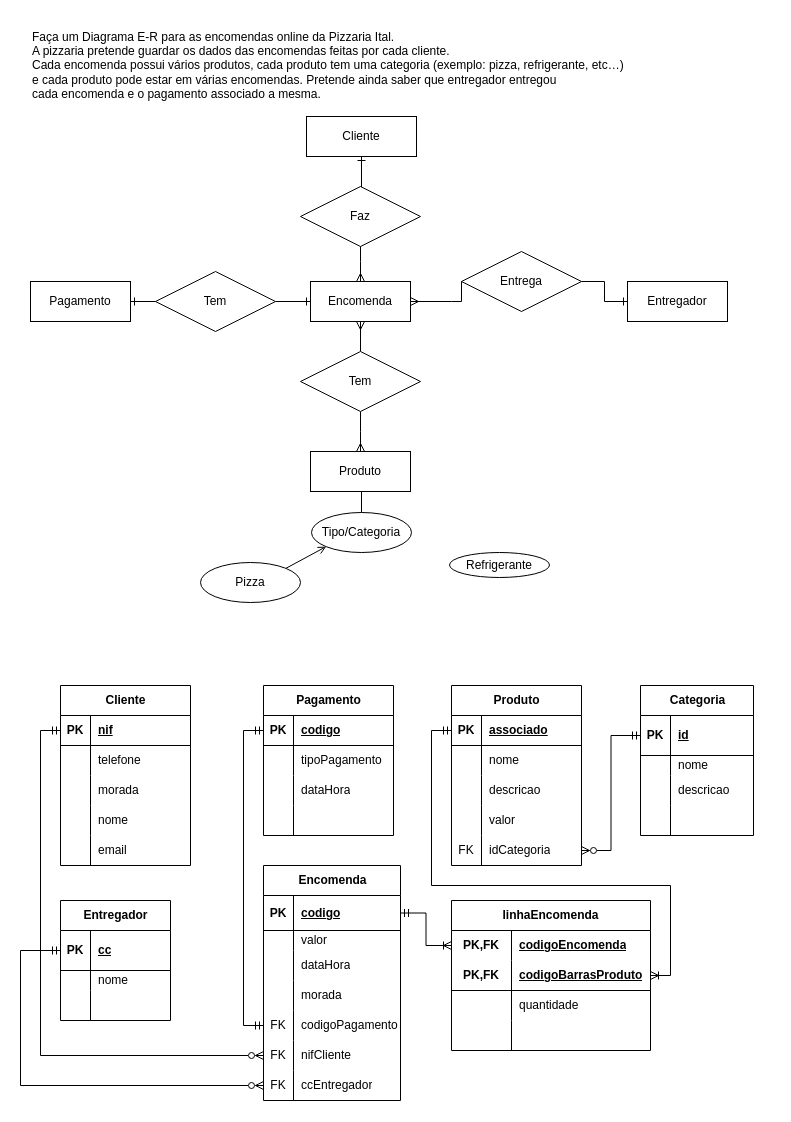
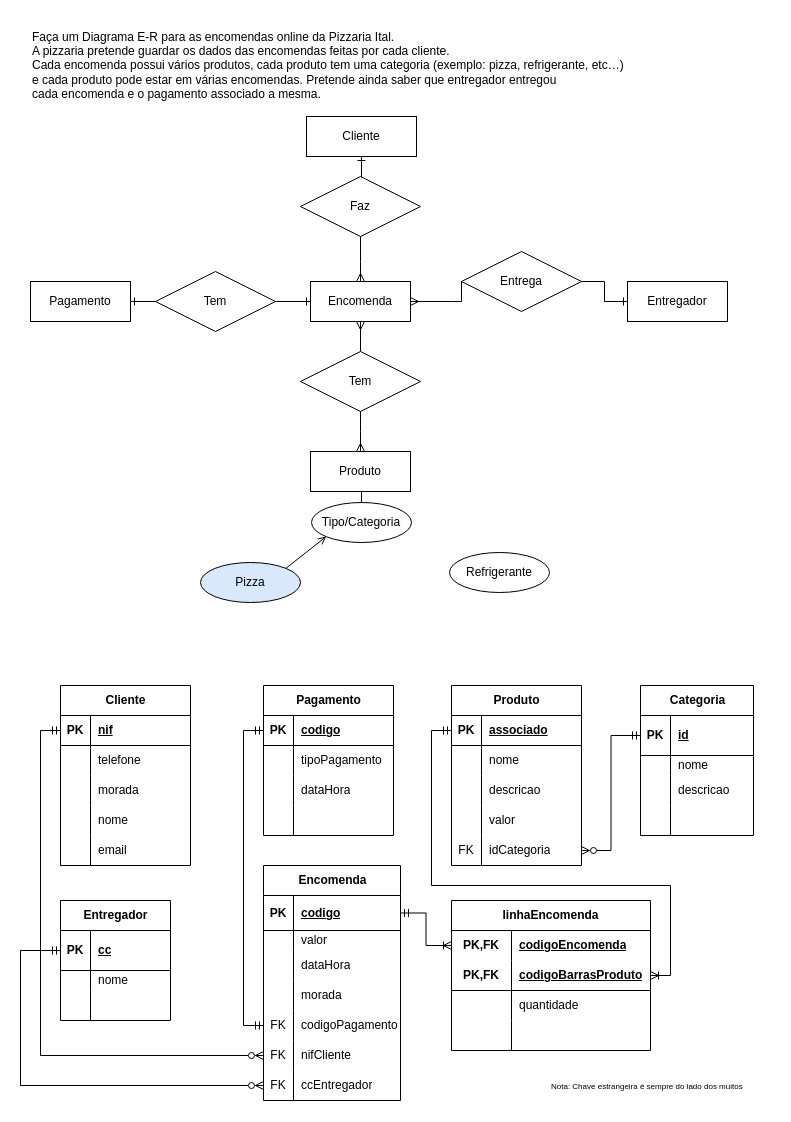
(361, 217) -> (361, 207)
(362, 533) -> (362, 523)
(500, 565) -> (500, 573)
(251, 583) -> (251, 583)
none -> (660, 1086)
